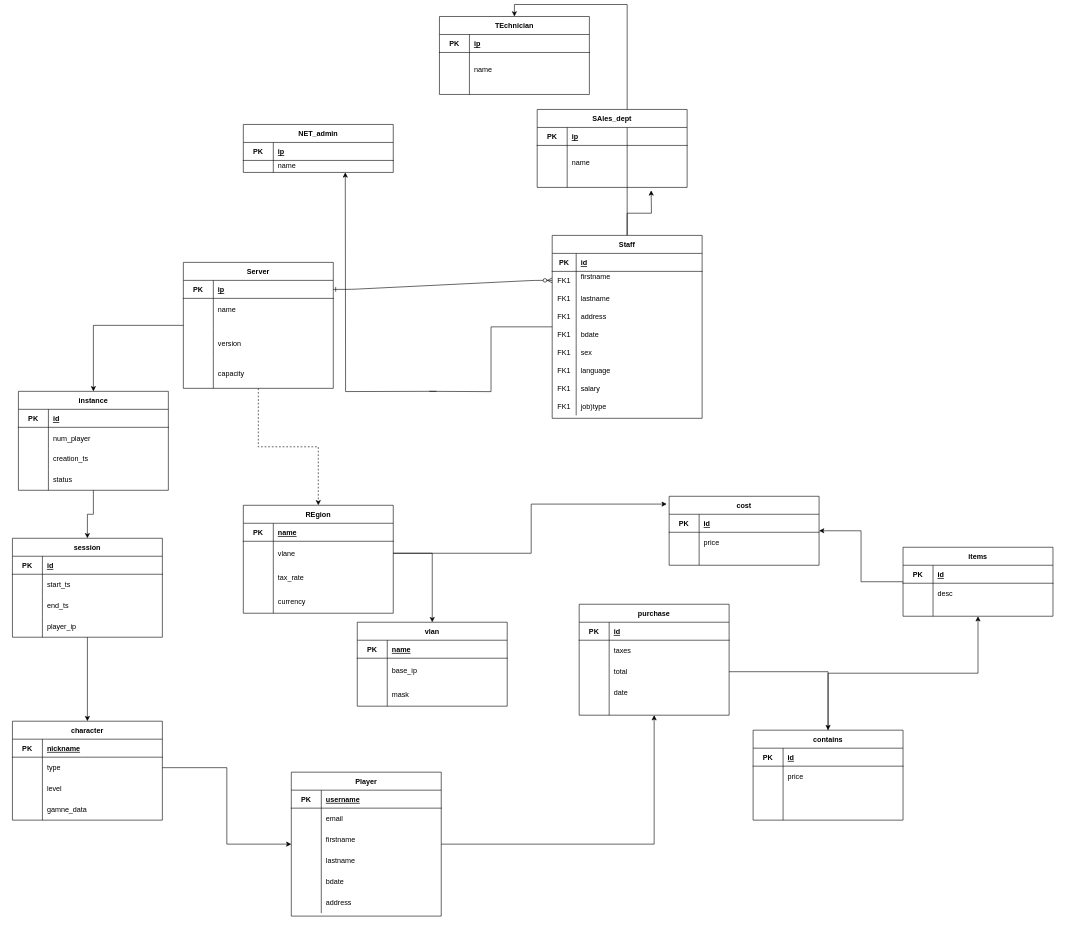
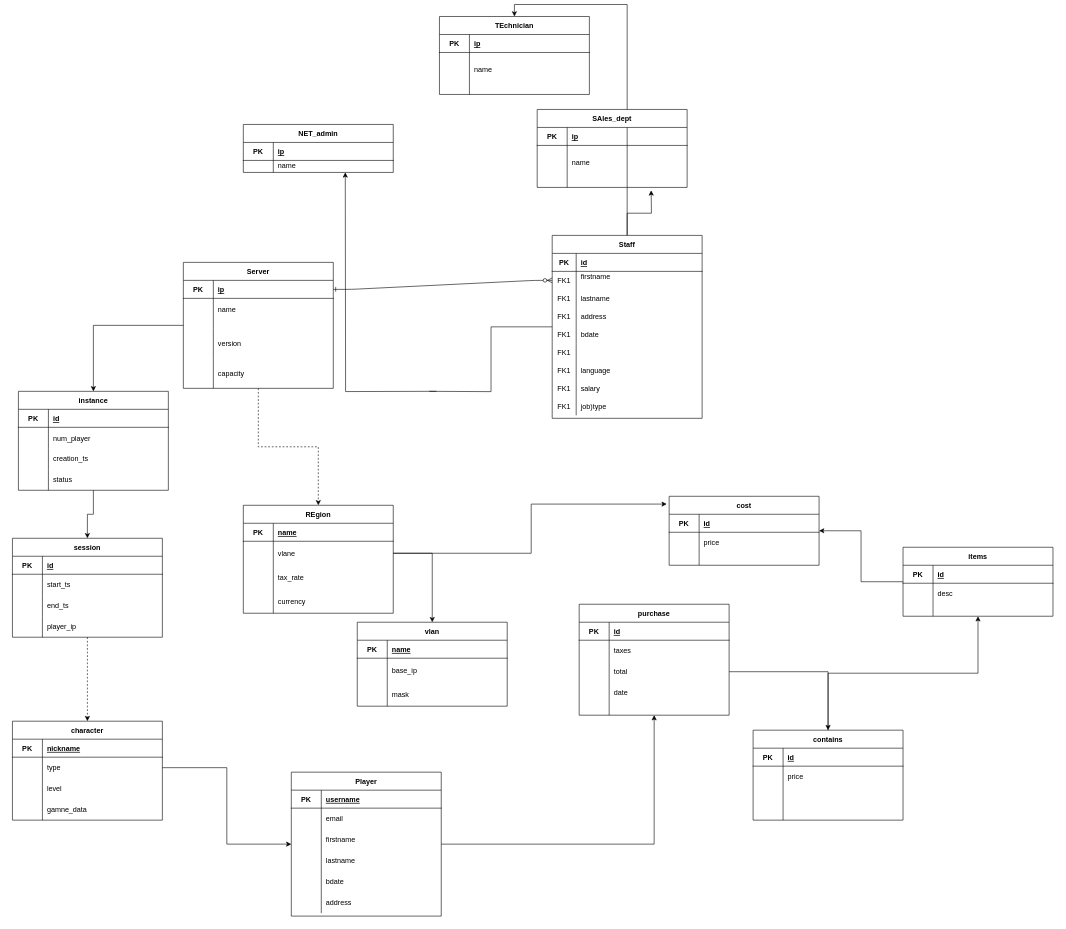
(639, 353) -> none
(87, 678) -> (87, 678)
